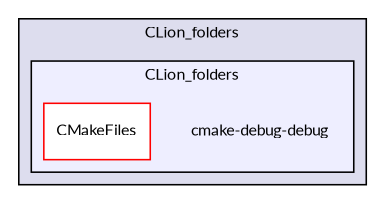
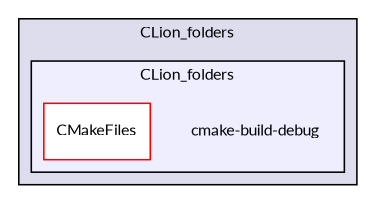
(260, 131) -> (255, 131)
